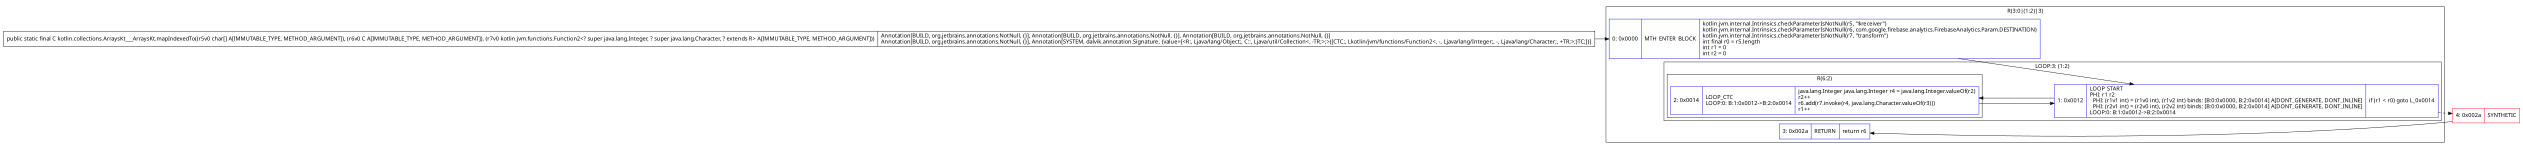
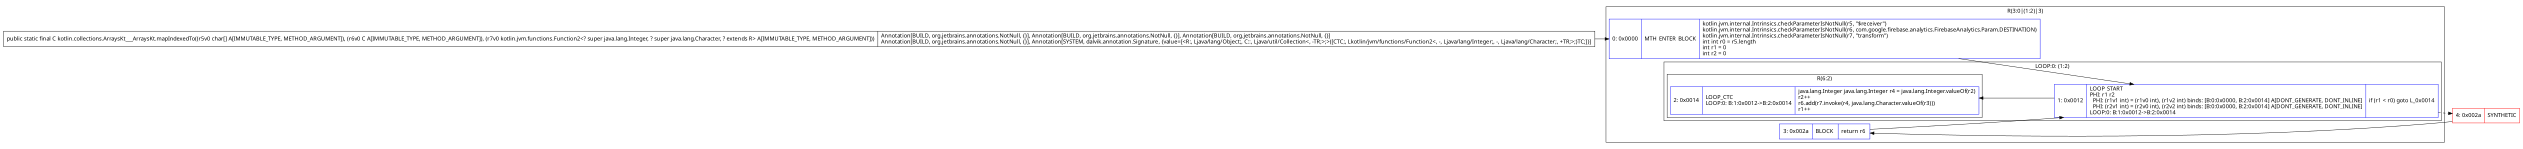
(1731, 42) -> (1730, 42)
(2053, 67) -> (2053, 67)
(2015, 103) -> (1965, 124)
(1825, 131) -> (1825, 131)
